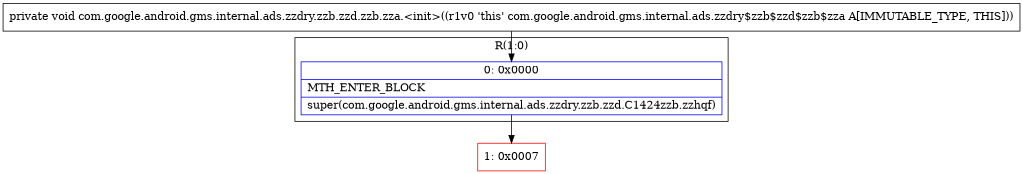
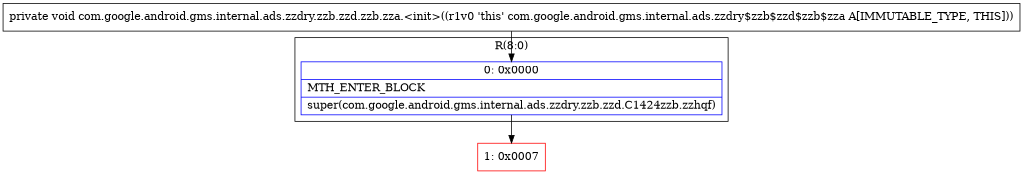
(512, 46) -> (512, 46)
